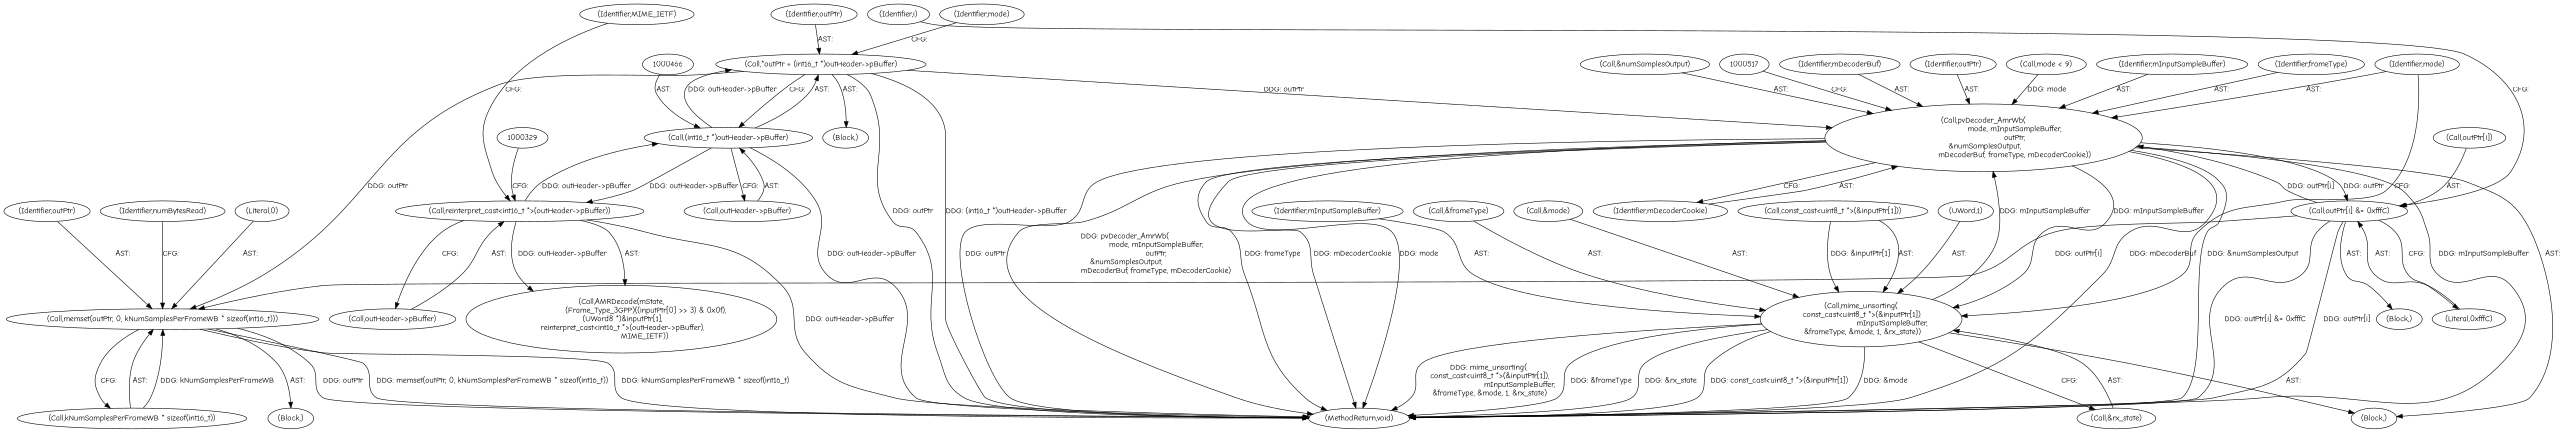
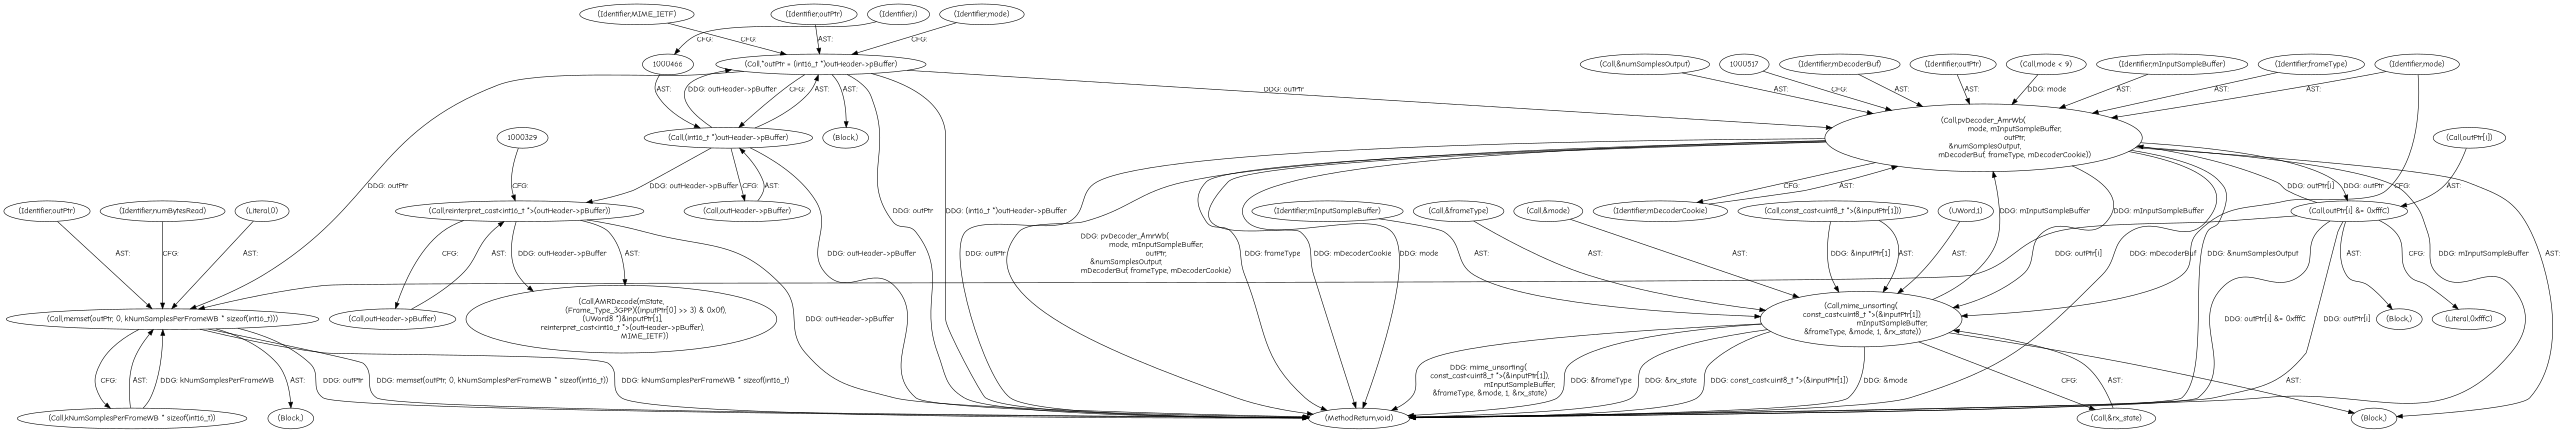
(1822, 32) -> (775, 26)
(501, 91) -> (724, 38)
(583, 162) -> none
(2395, 283) -> none
